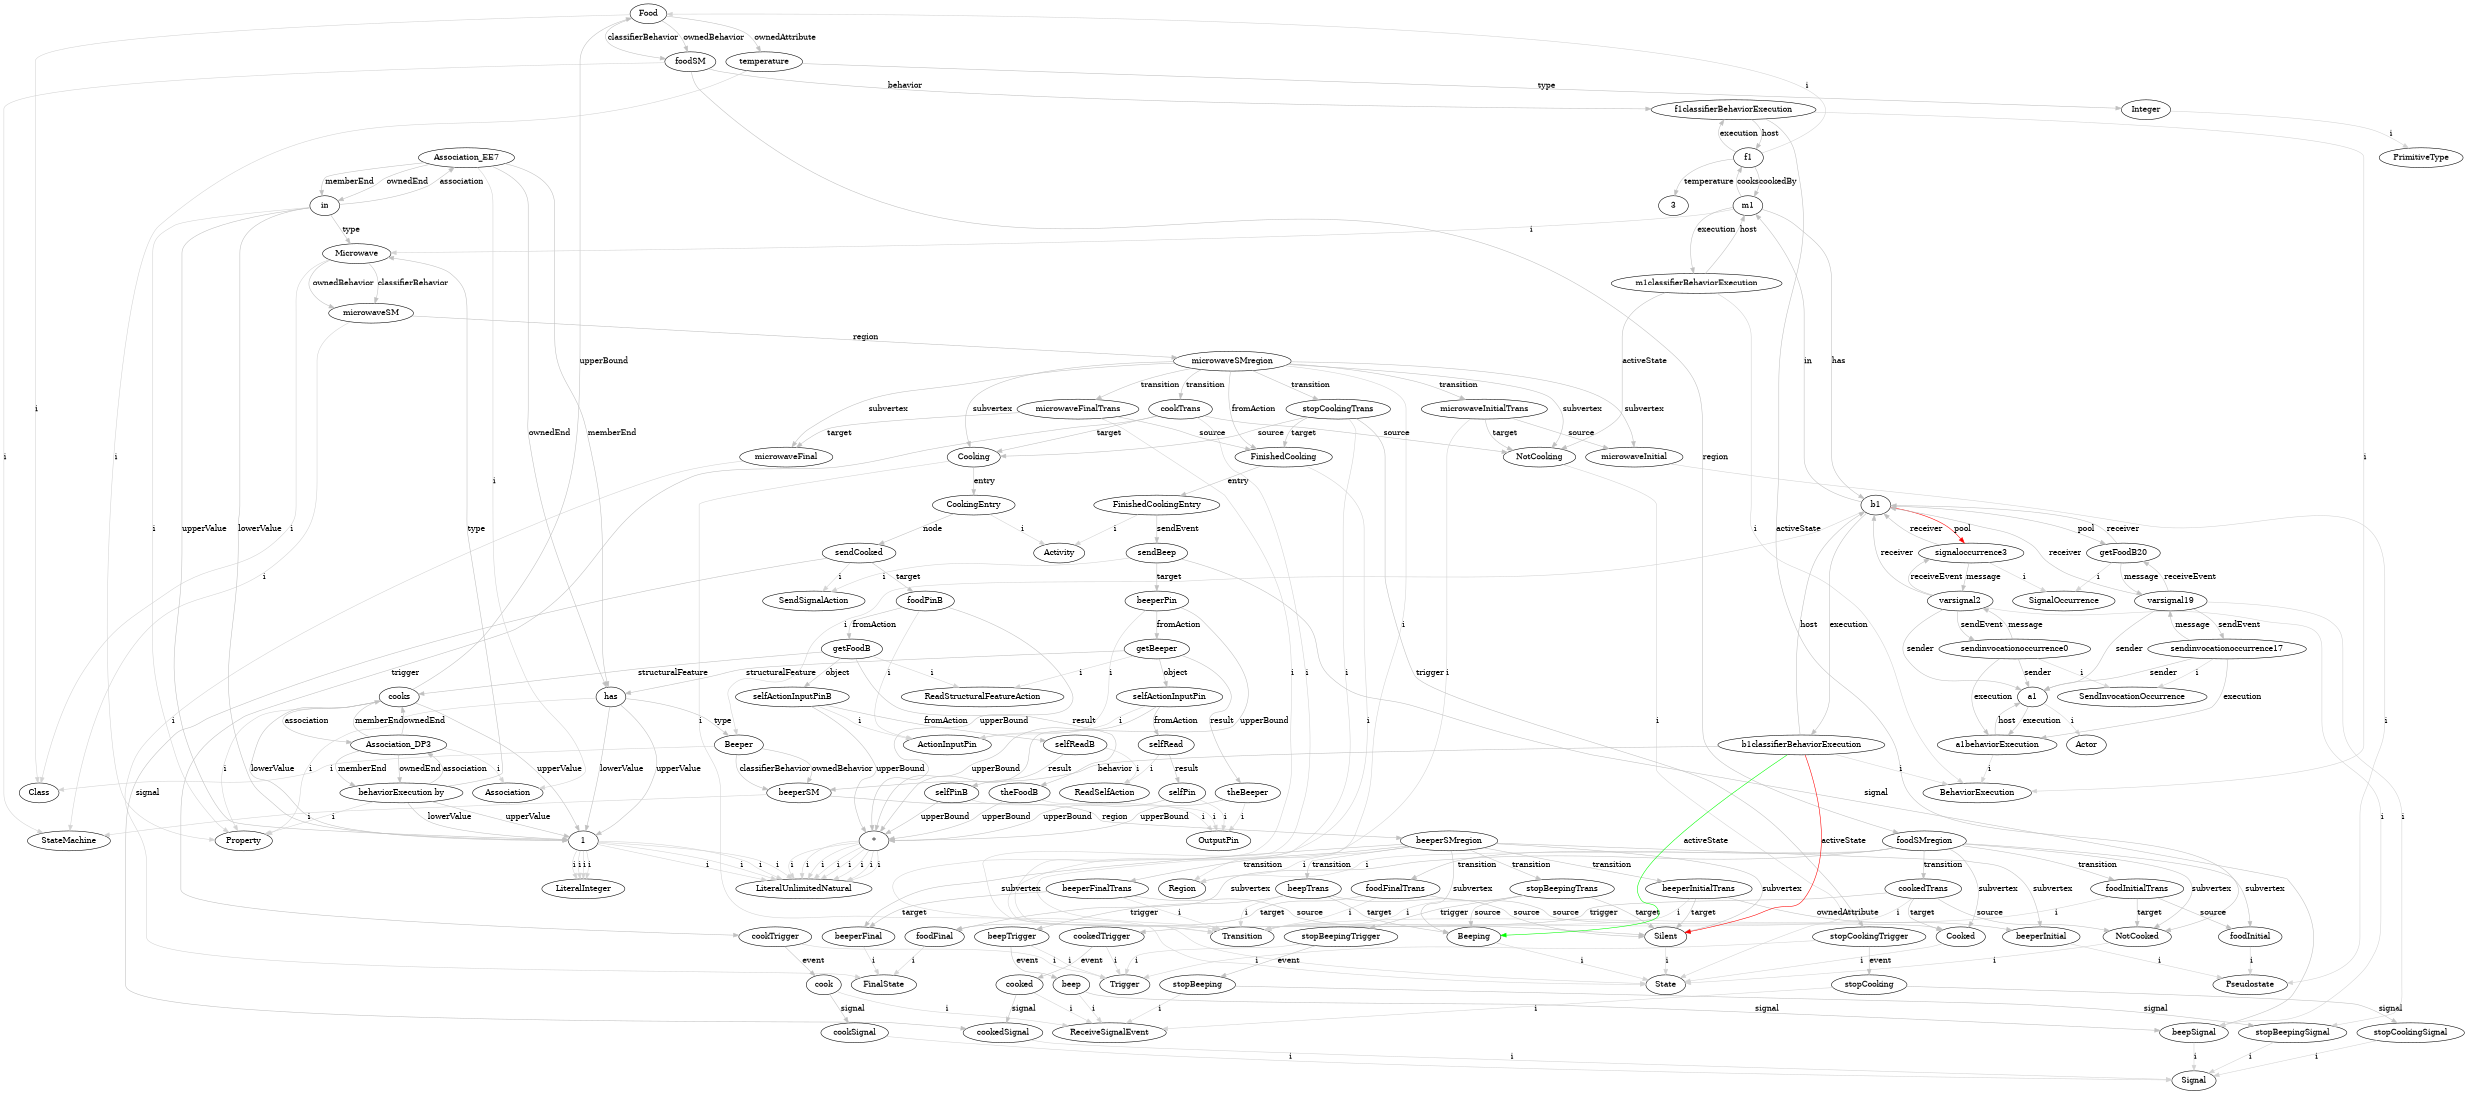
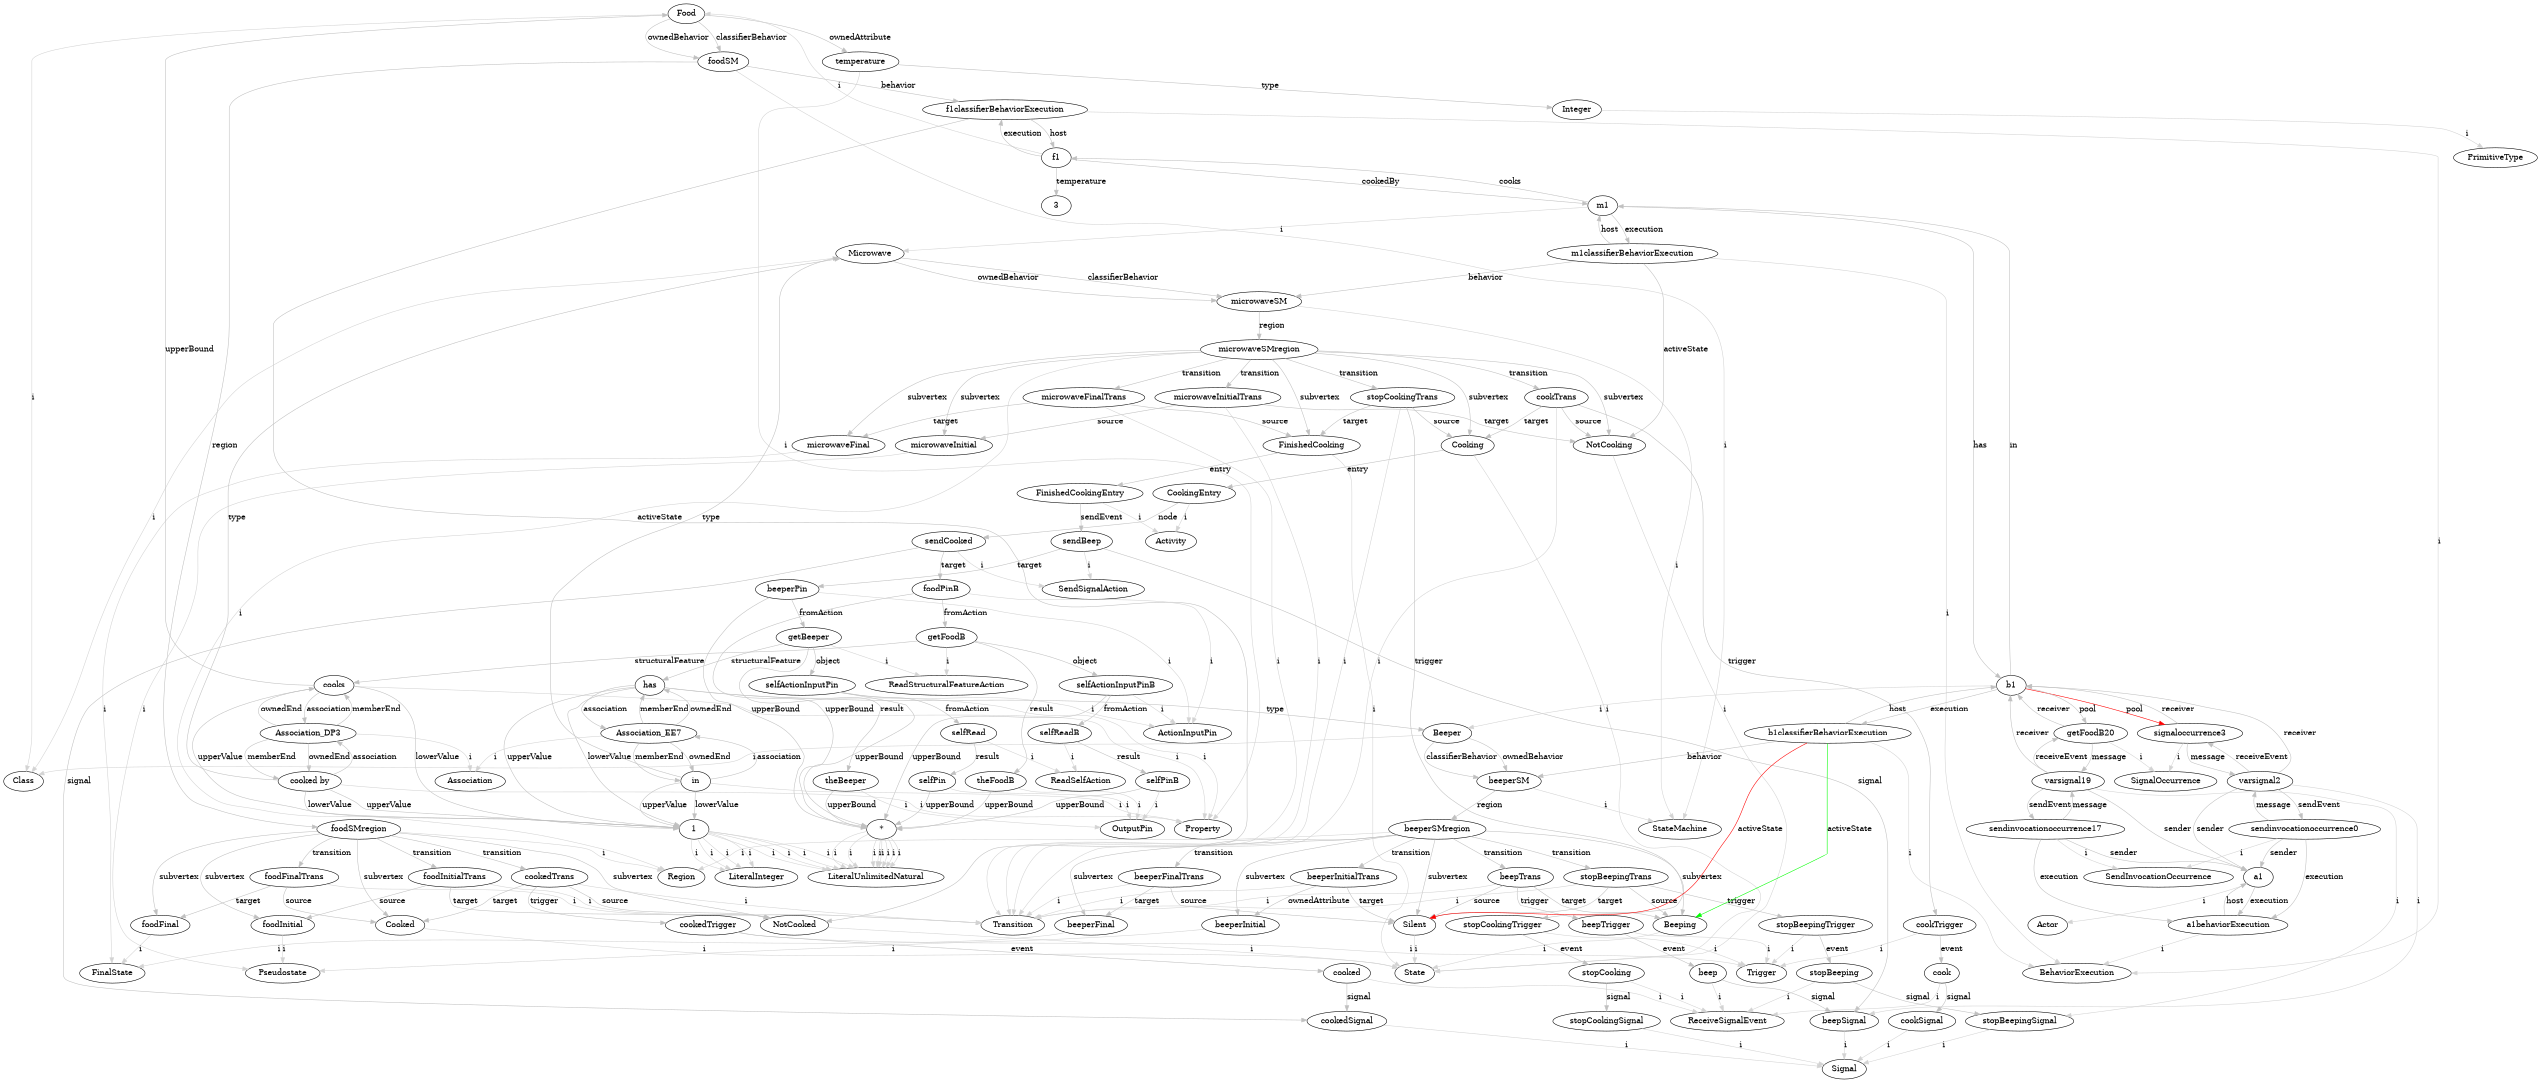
none -> (1439, 279)
(1254, 409) -> (1320, 398)
none -> (582, 710)
(401, 793) -> (310, 781)
